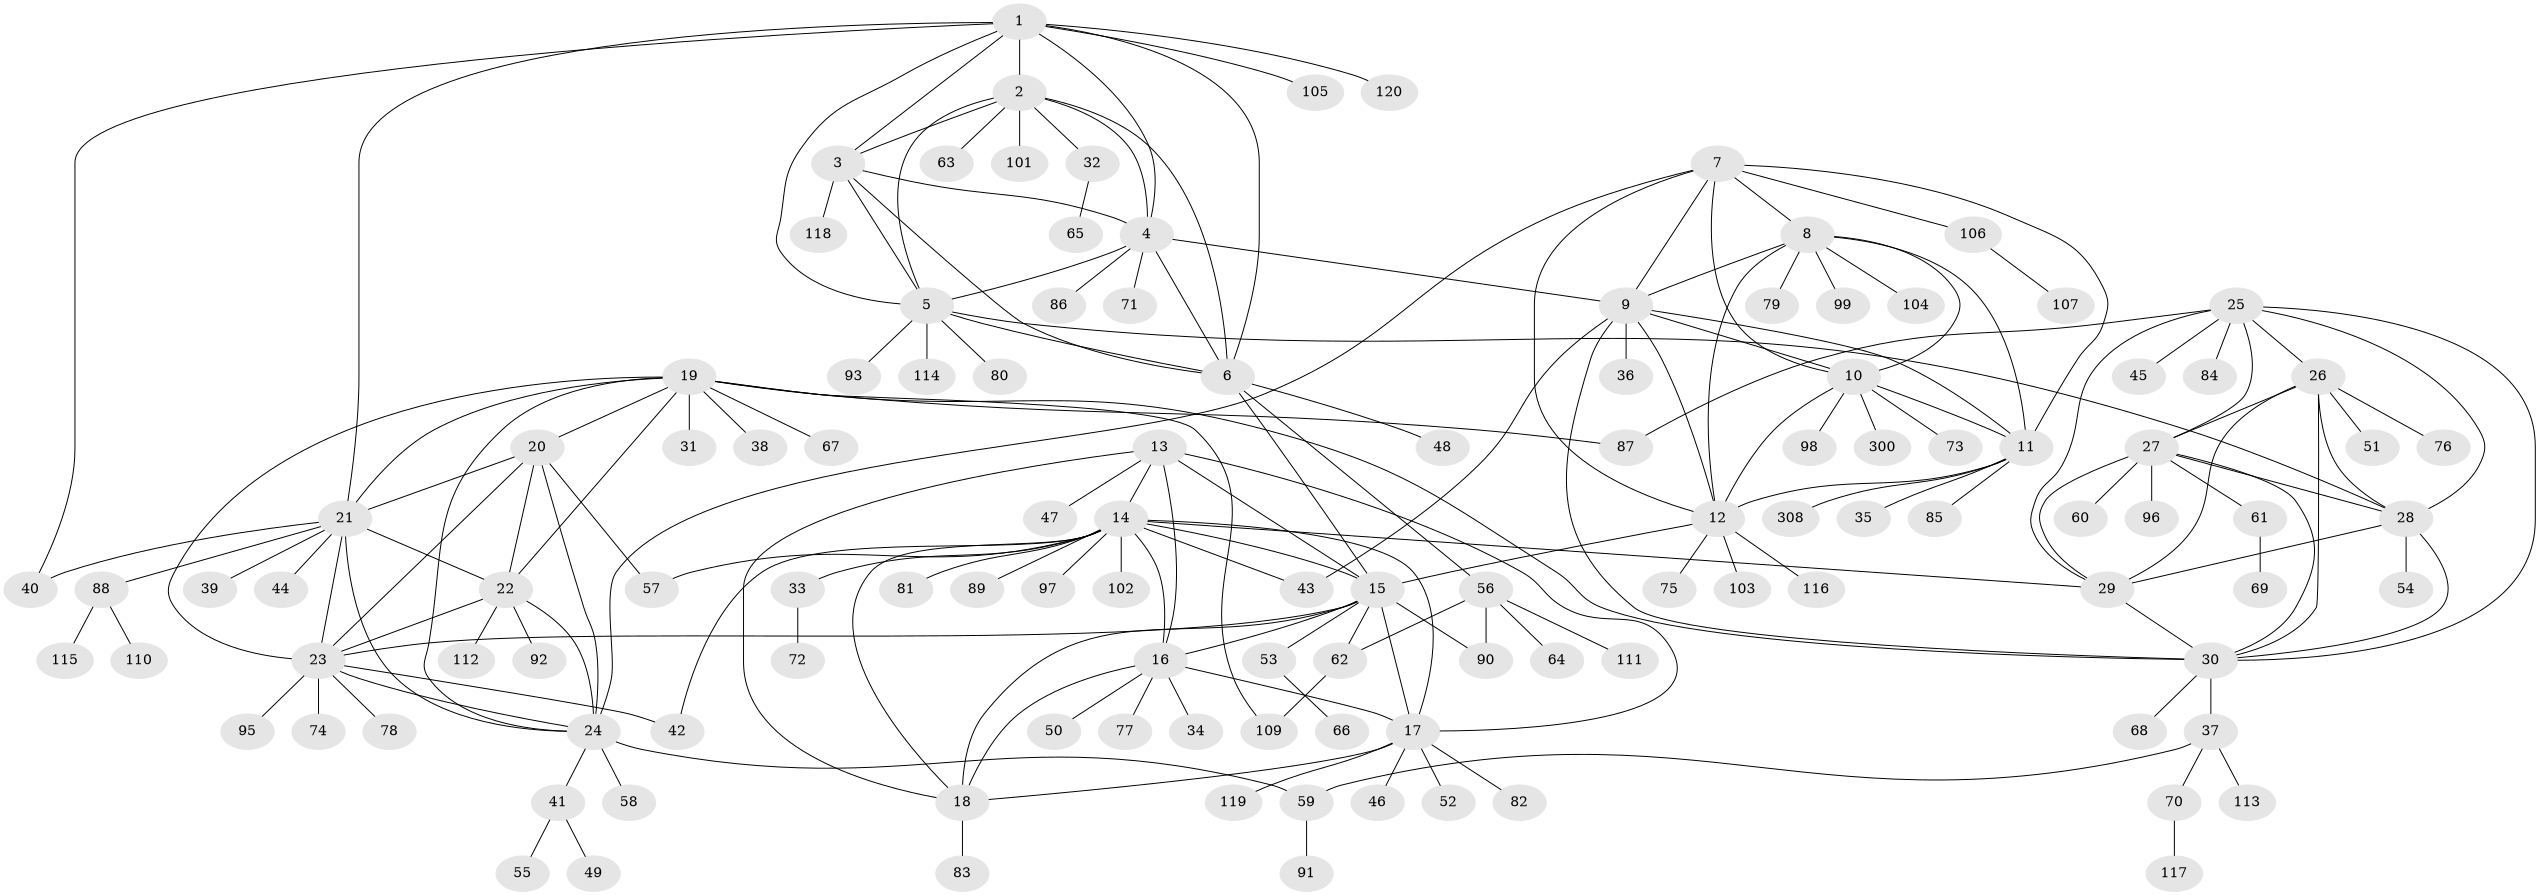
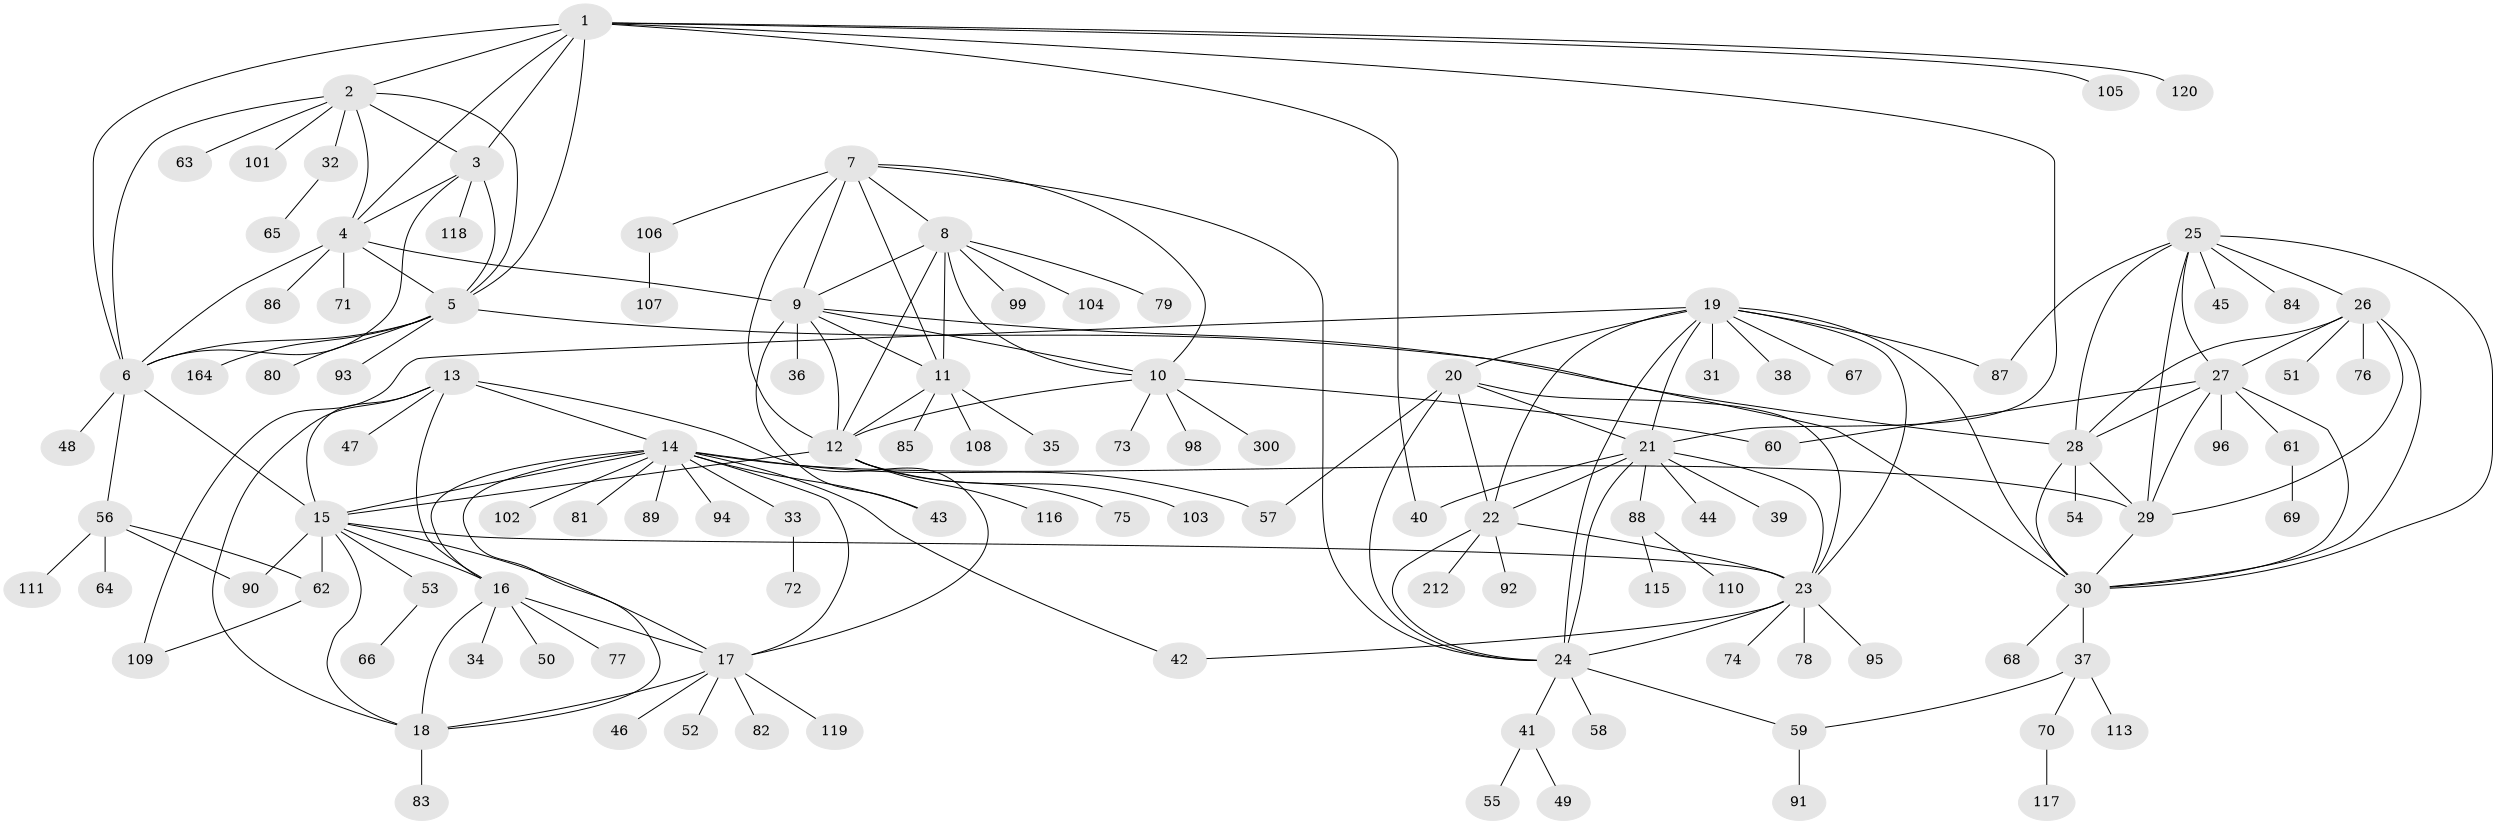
(927, 377) -> (200, 377)
(1942, 410) -> (1467, 404)
(1791, 519) -> (979, 448)
(1048, 590) -> (722, 519)
(466, 661) -> (1436, 590)
